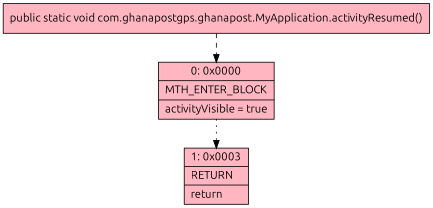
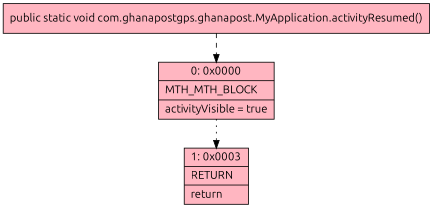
(216, 90) -> (211, 90)
